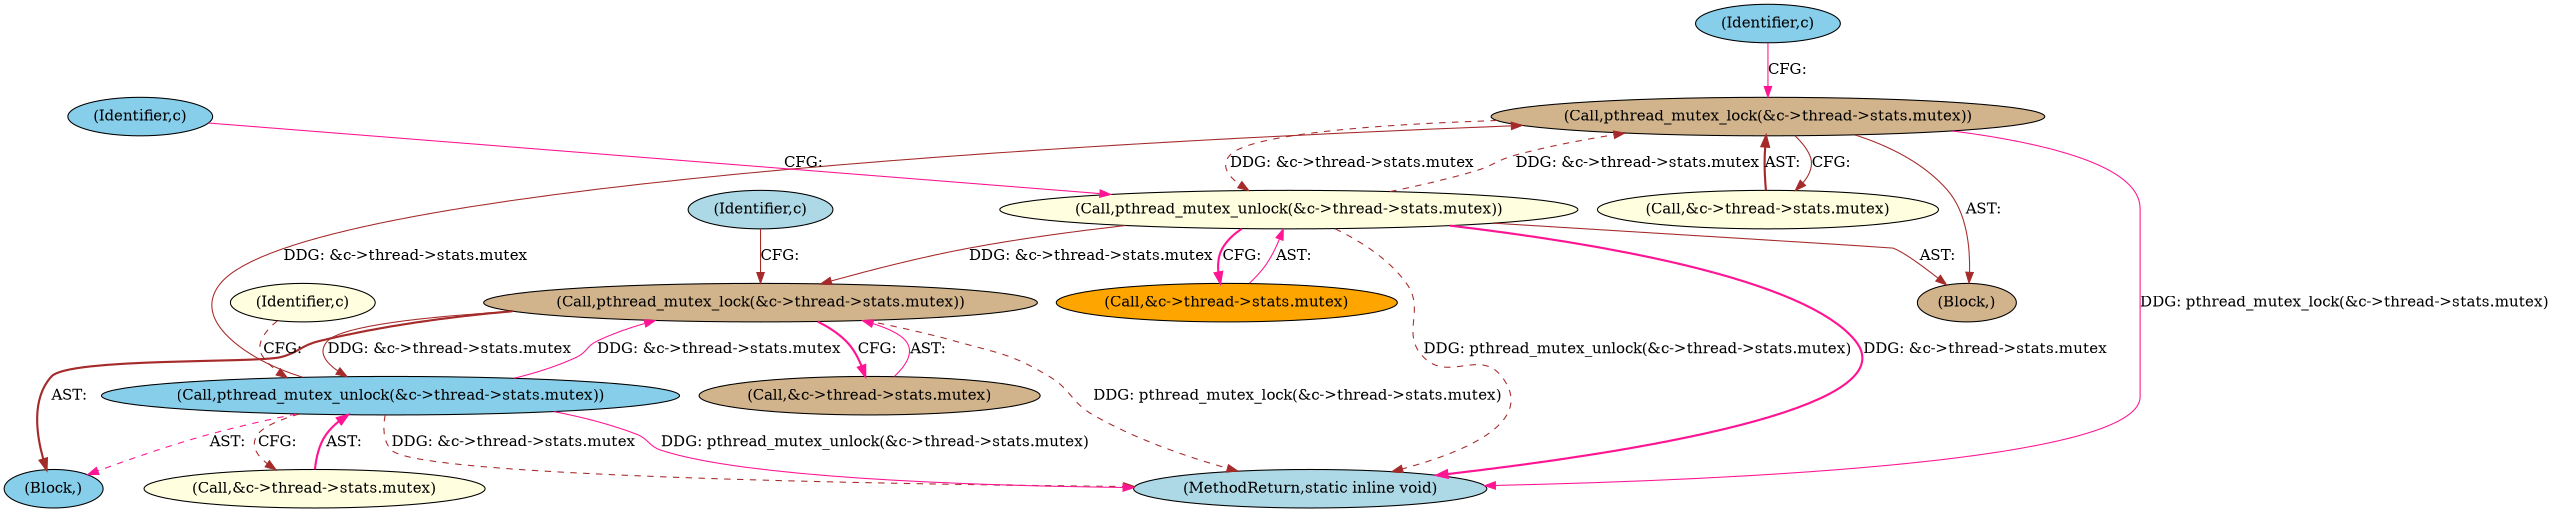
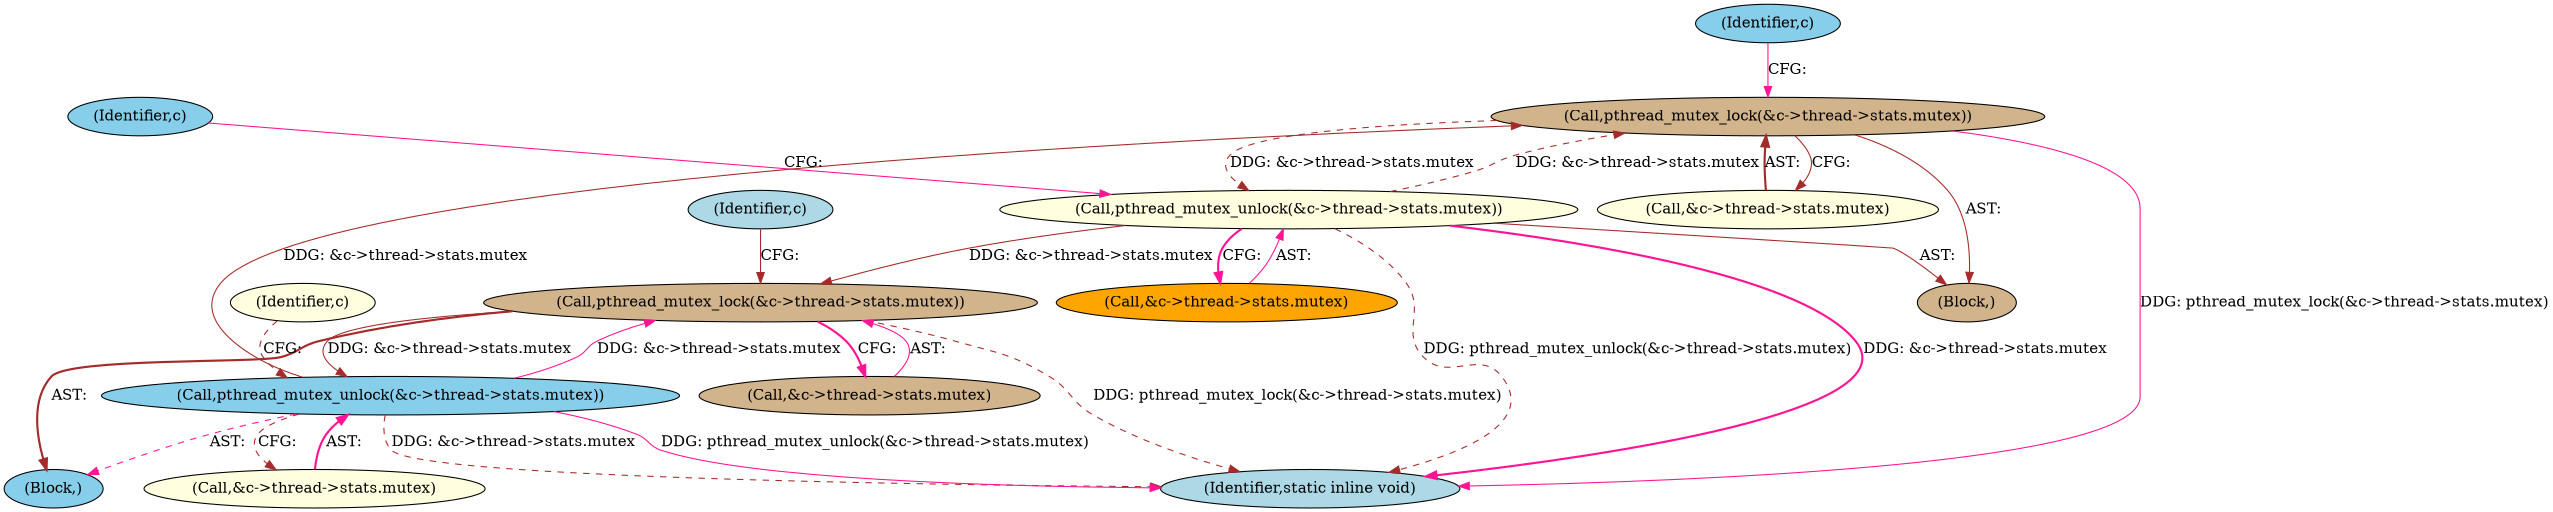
(1310, 489) -> (1310, 489)
